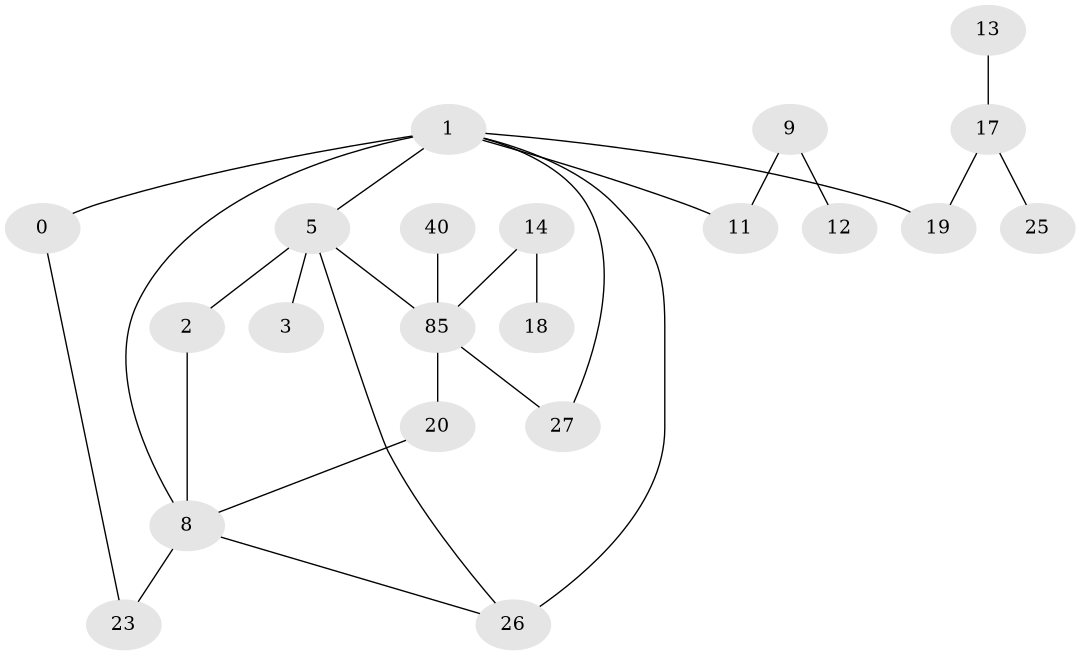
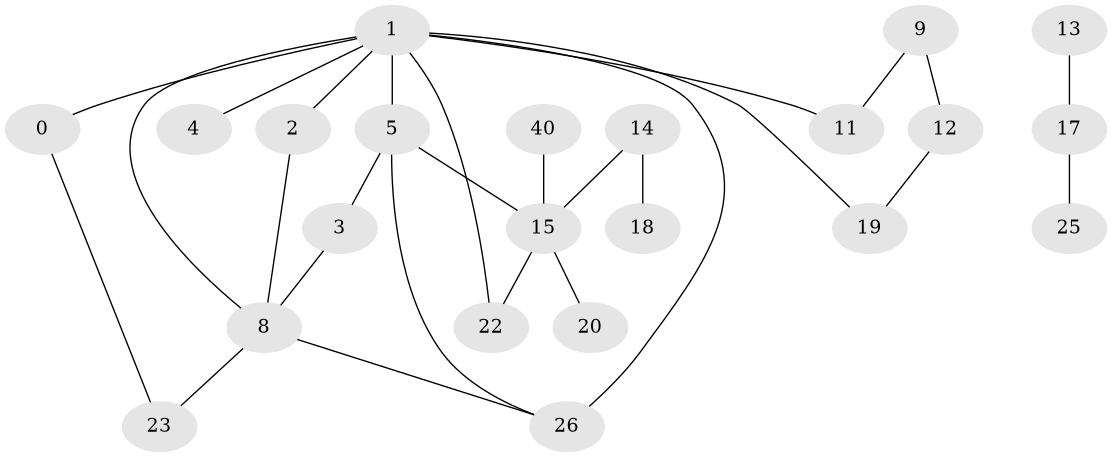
none -> (194, 129)
(963, 179) -> (908, 179)
(250, 278) -> (343, 80)
(438, 328) -> (544, 228)
(563, 427) -> (491, 328)
(312, 476) -> (302, 278)
